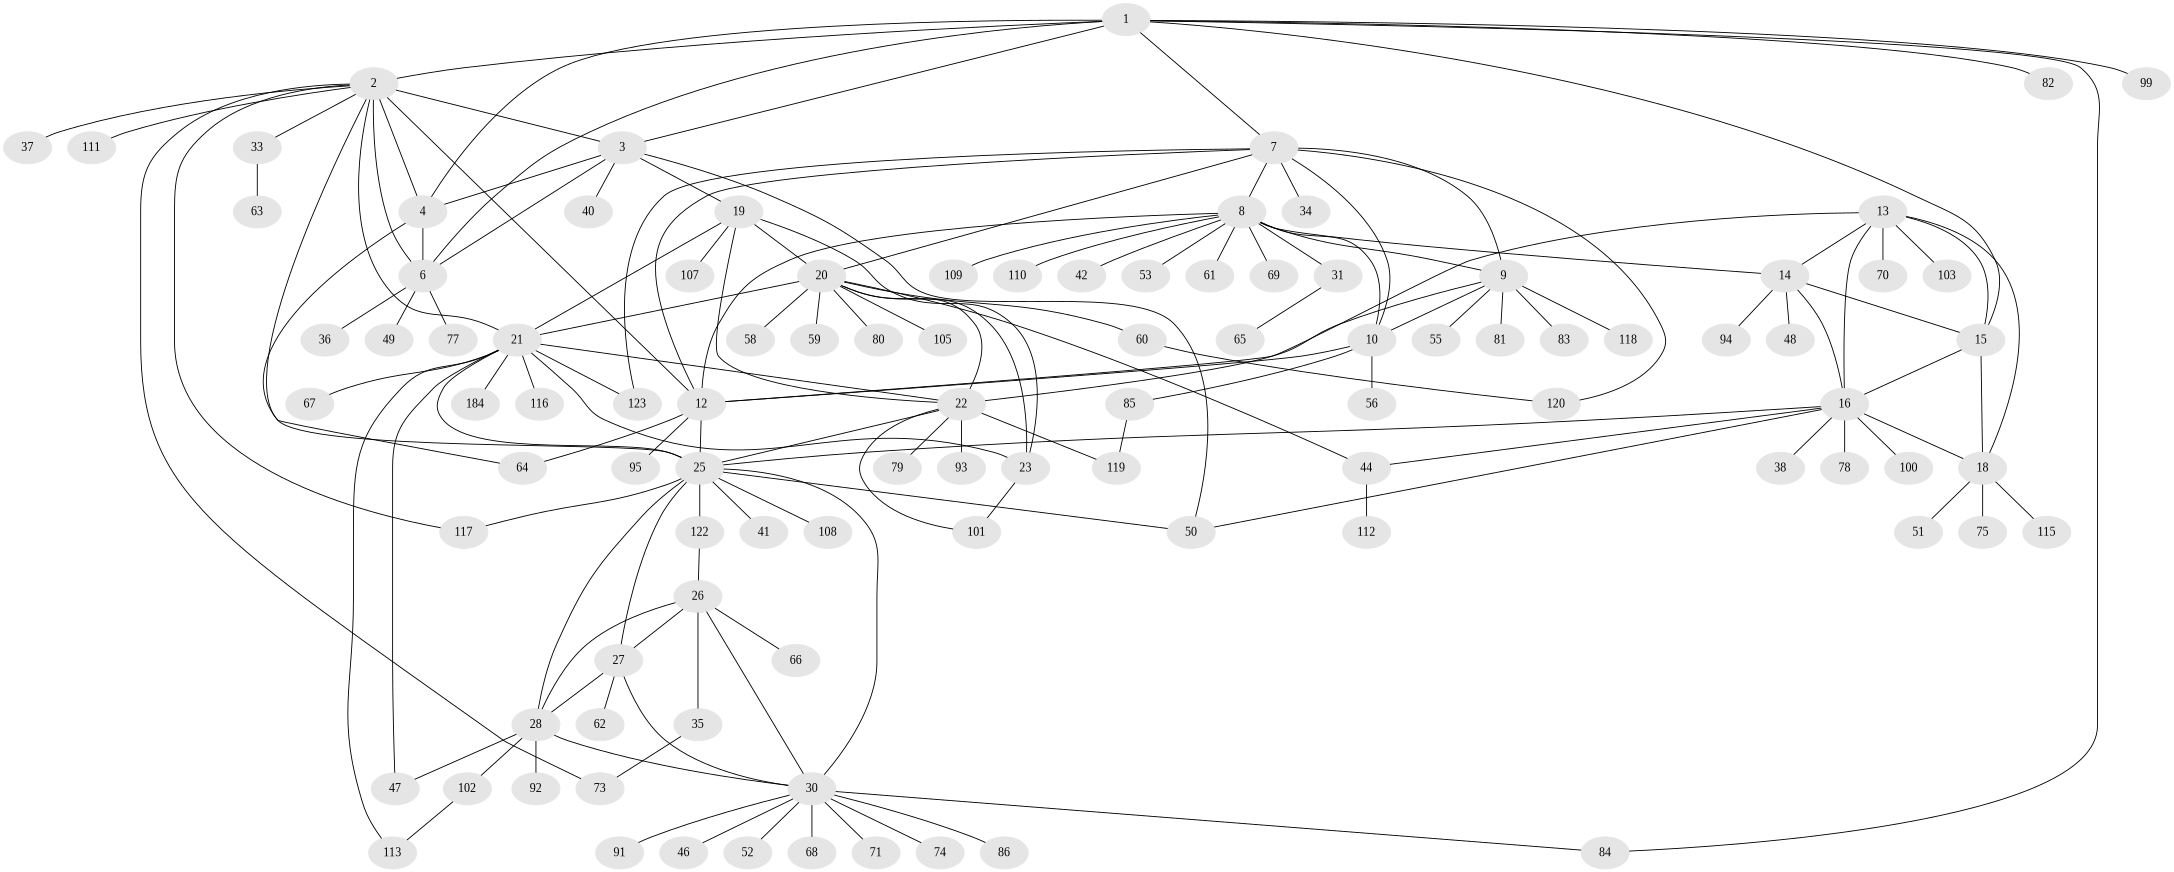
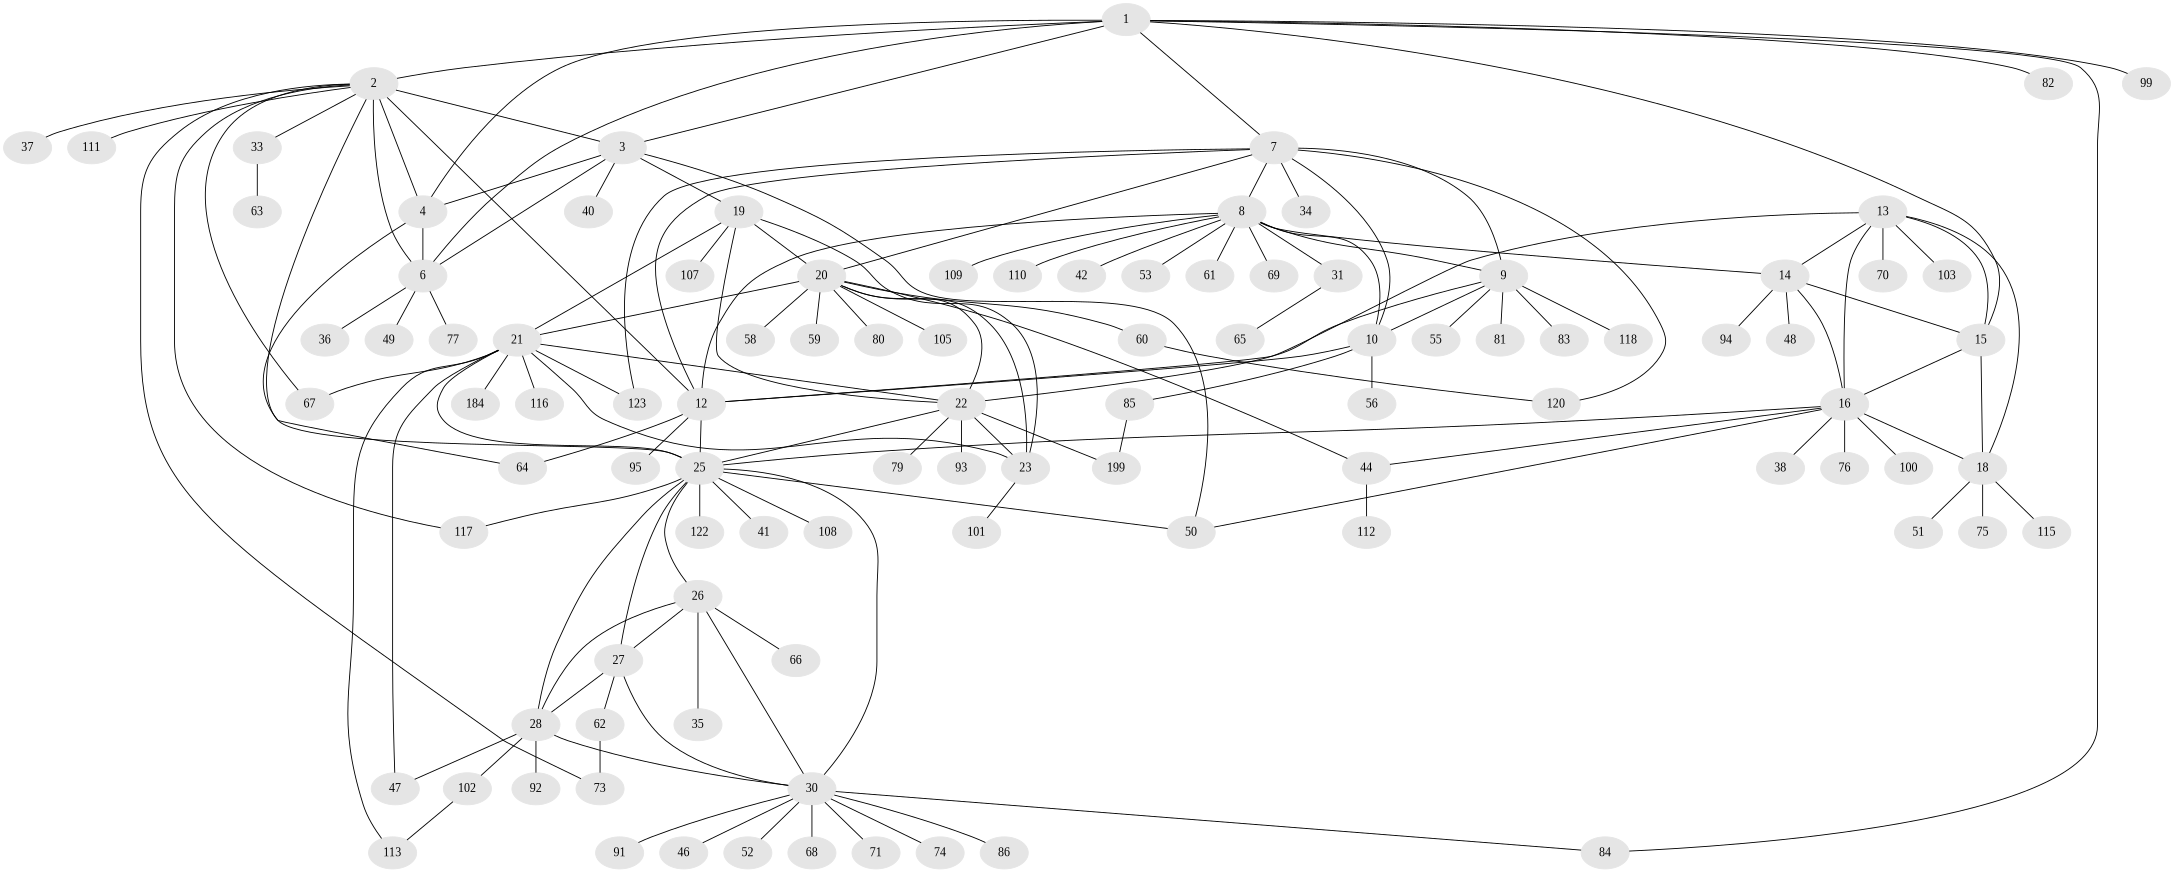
(370, 256) -> (206, 203)
(1116, 468) -> (1116, 468)
(1845, 468) -> (1845, 468)
(861, 475) -> (993, 436)
(699, 565) -> (665, 532)
(651, 756) -> (600, 757)
